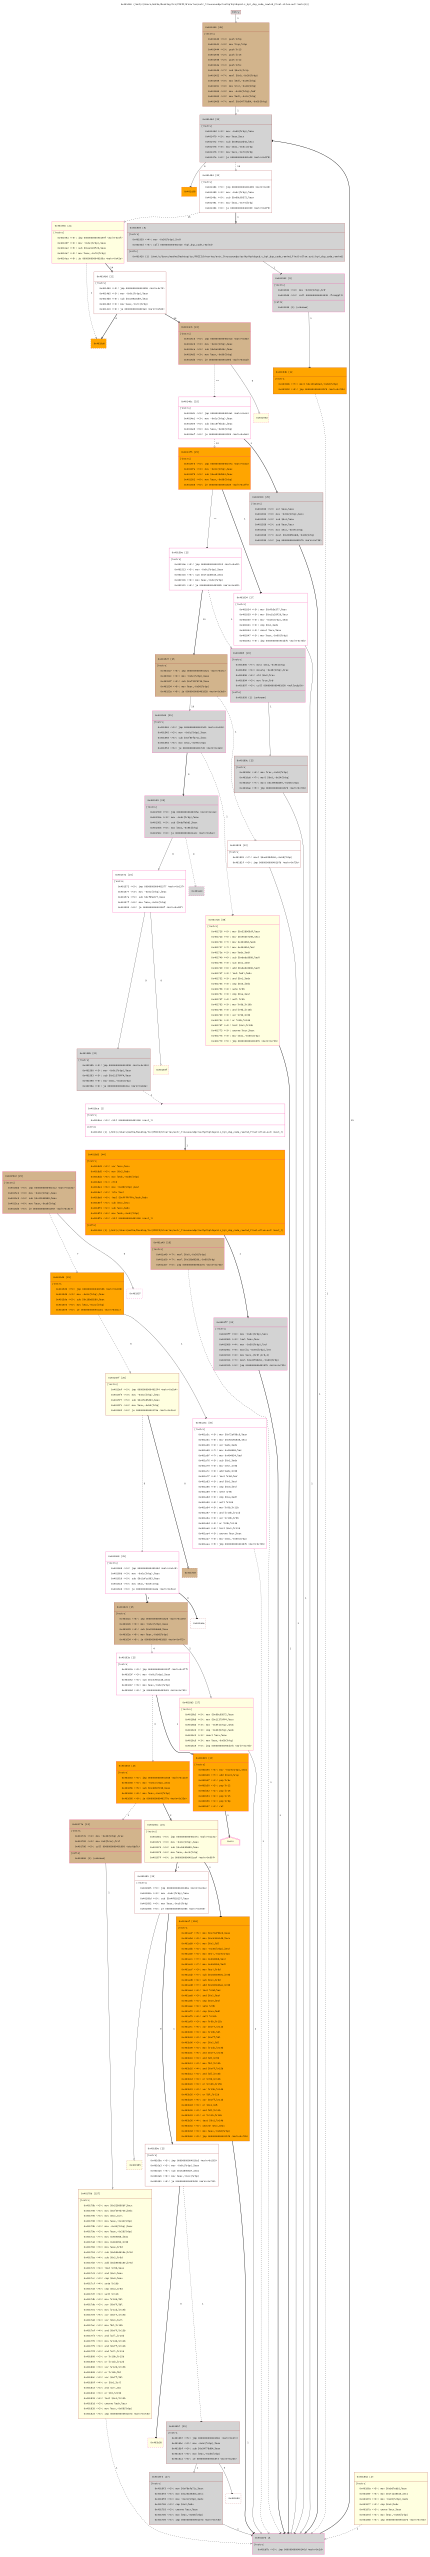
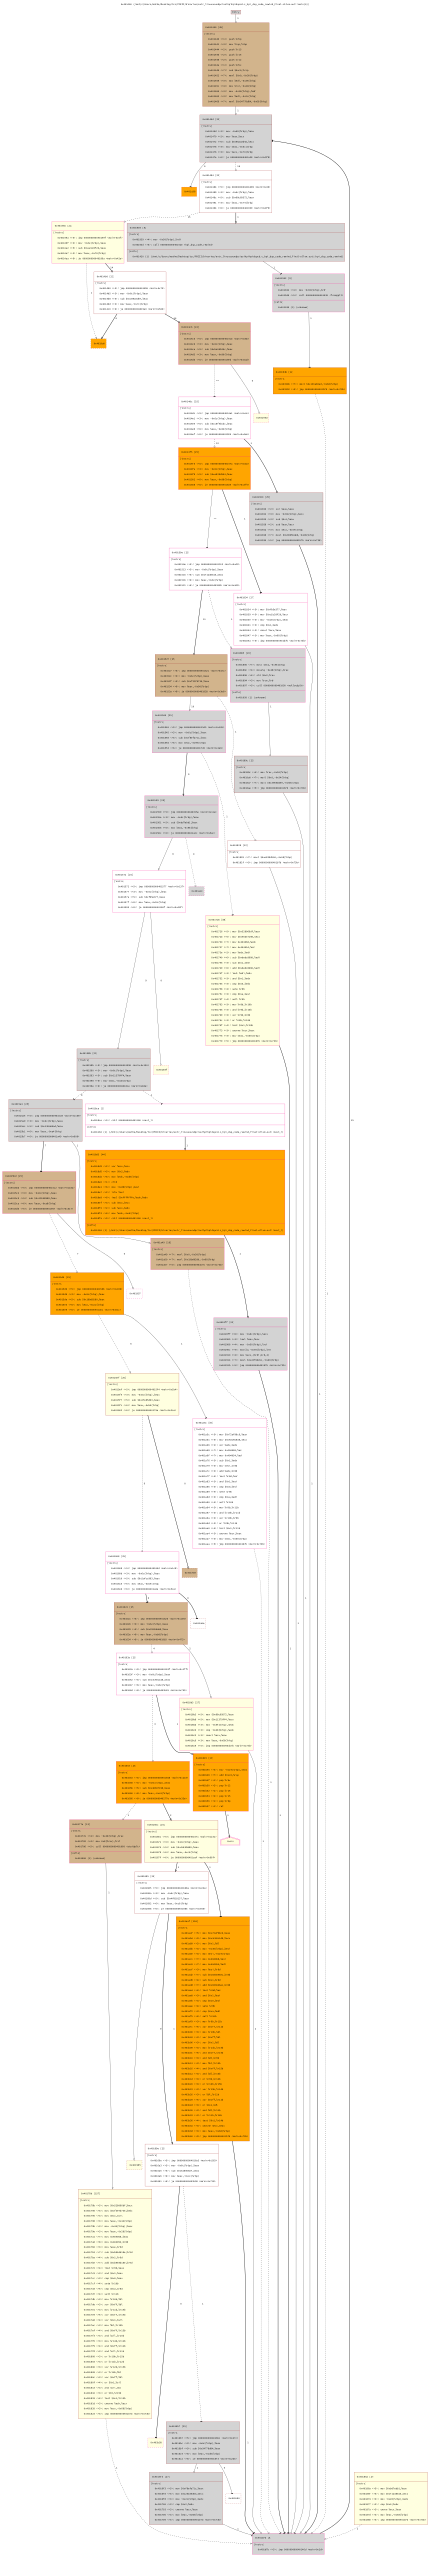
none -> (45, 1121)
